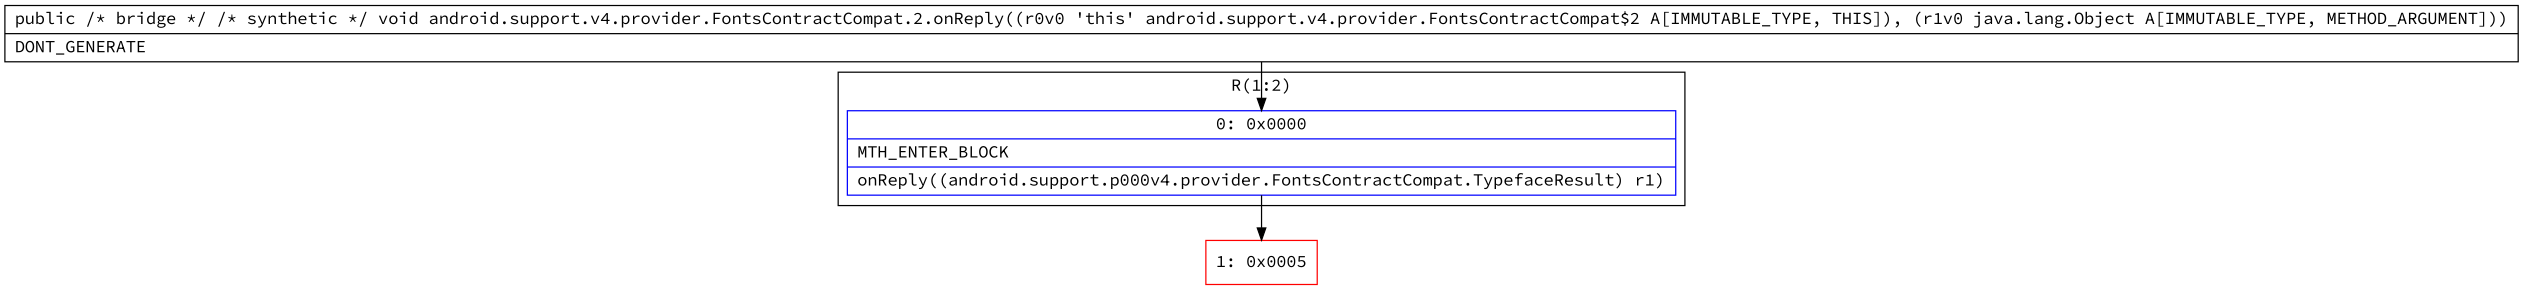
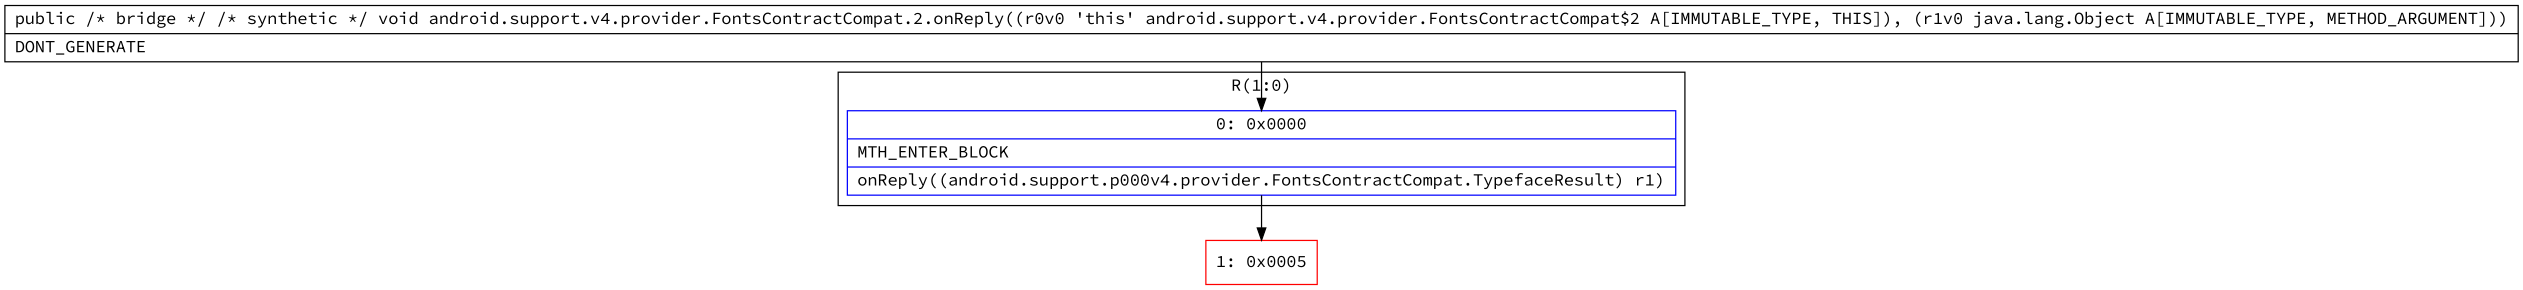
(1262, 86) -> (1262, 86)
